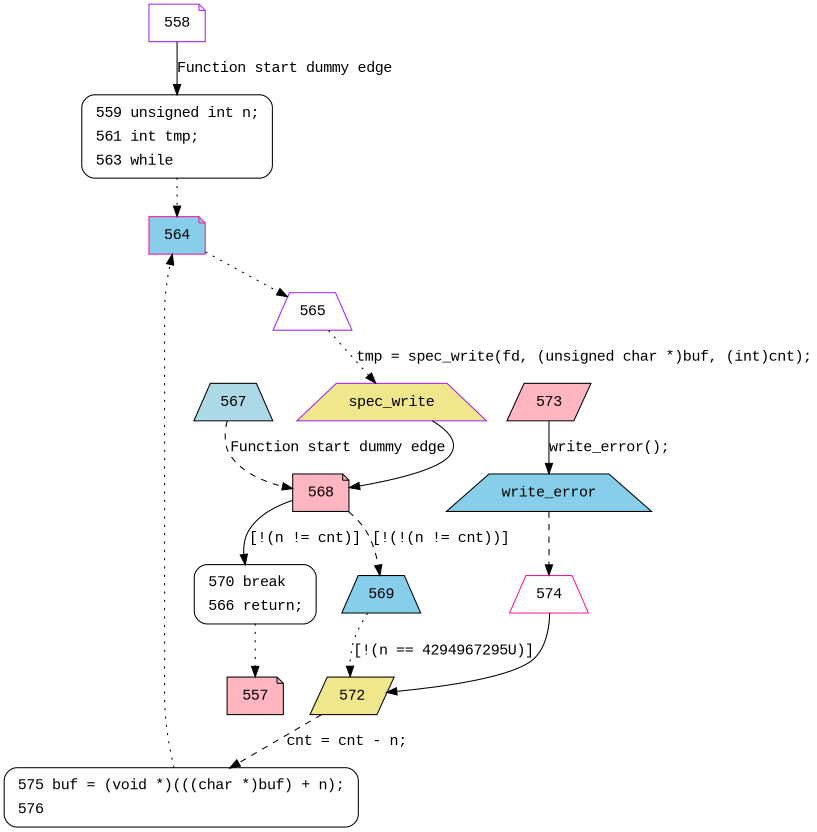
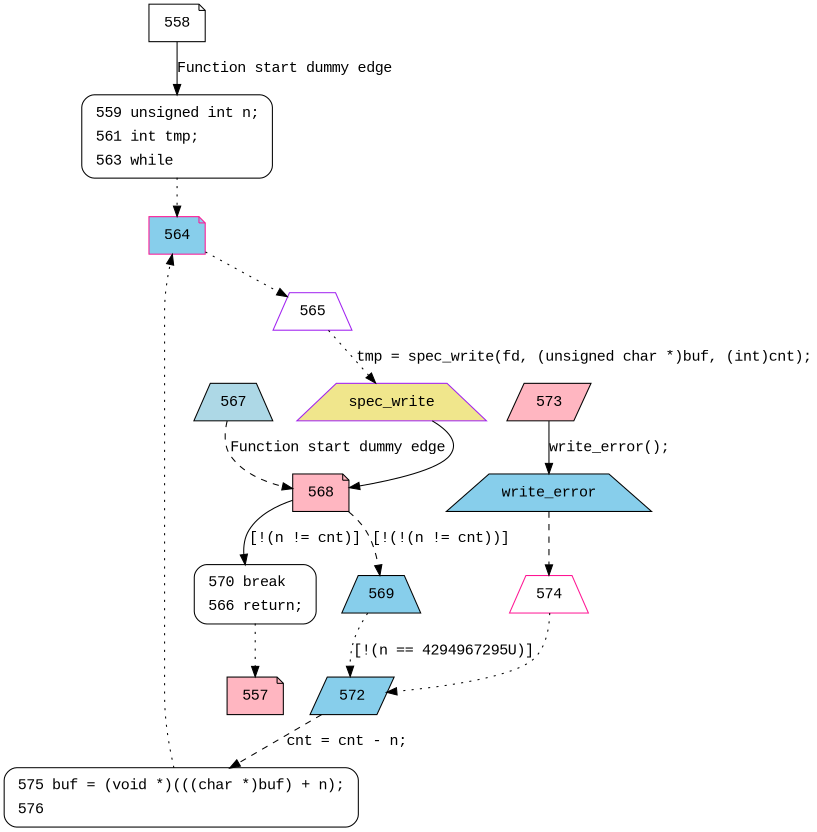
(177, 23) -> (177, 23)
(492, 677) -> (492, 677)
(352, 696) -> (352, 696)
